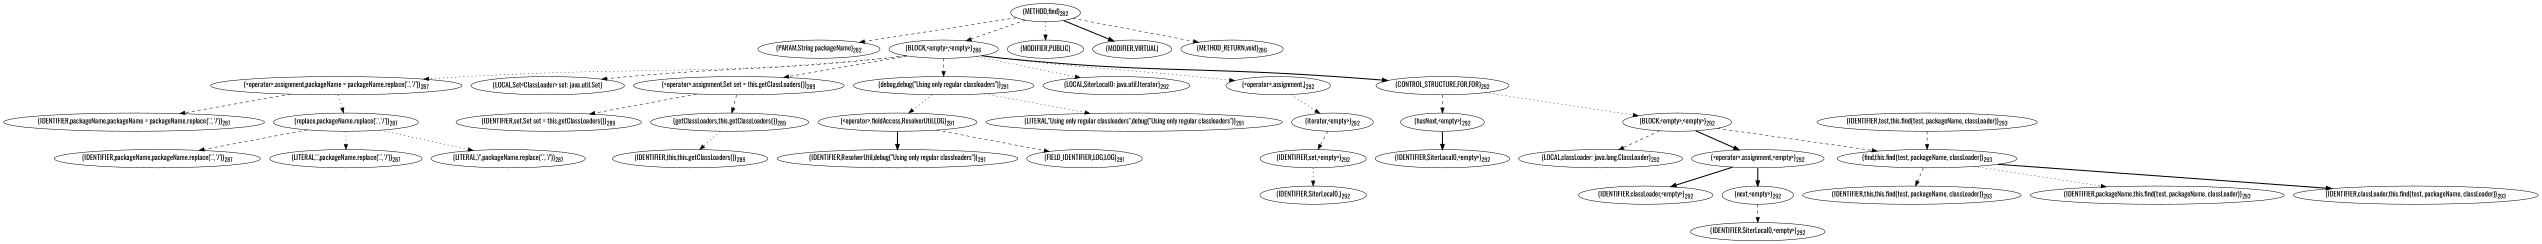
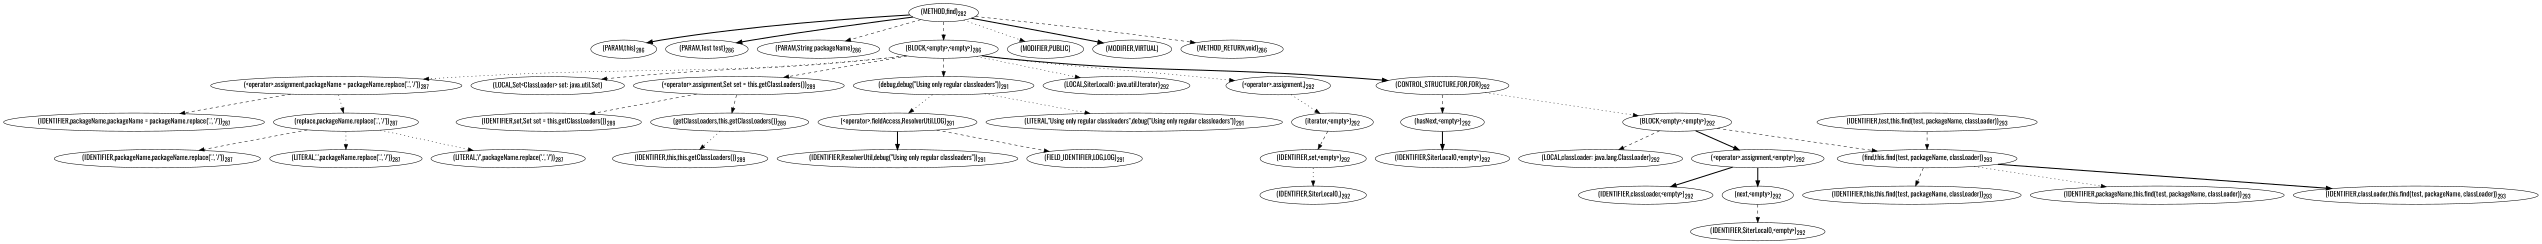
(857, 48) -> (857, 48)
none -> (624, 49)
none -> (707, 49)
